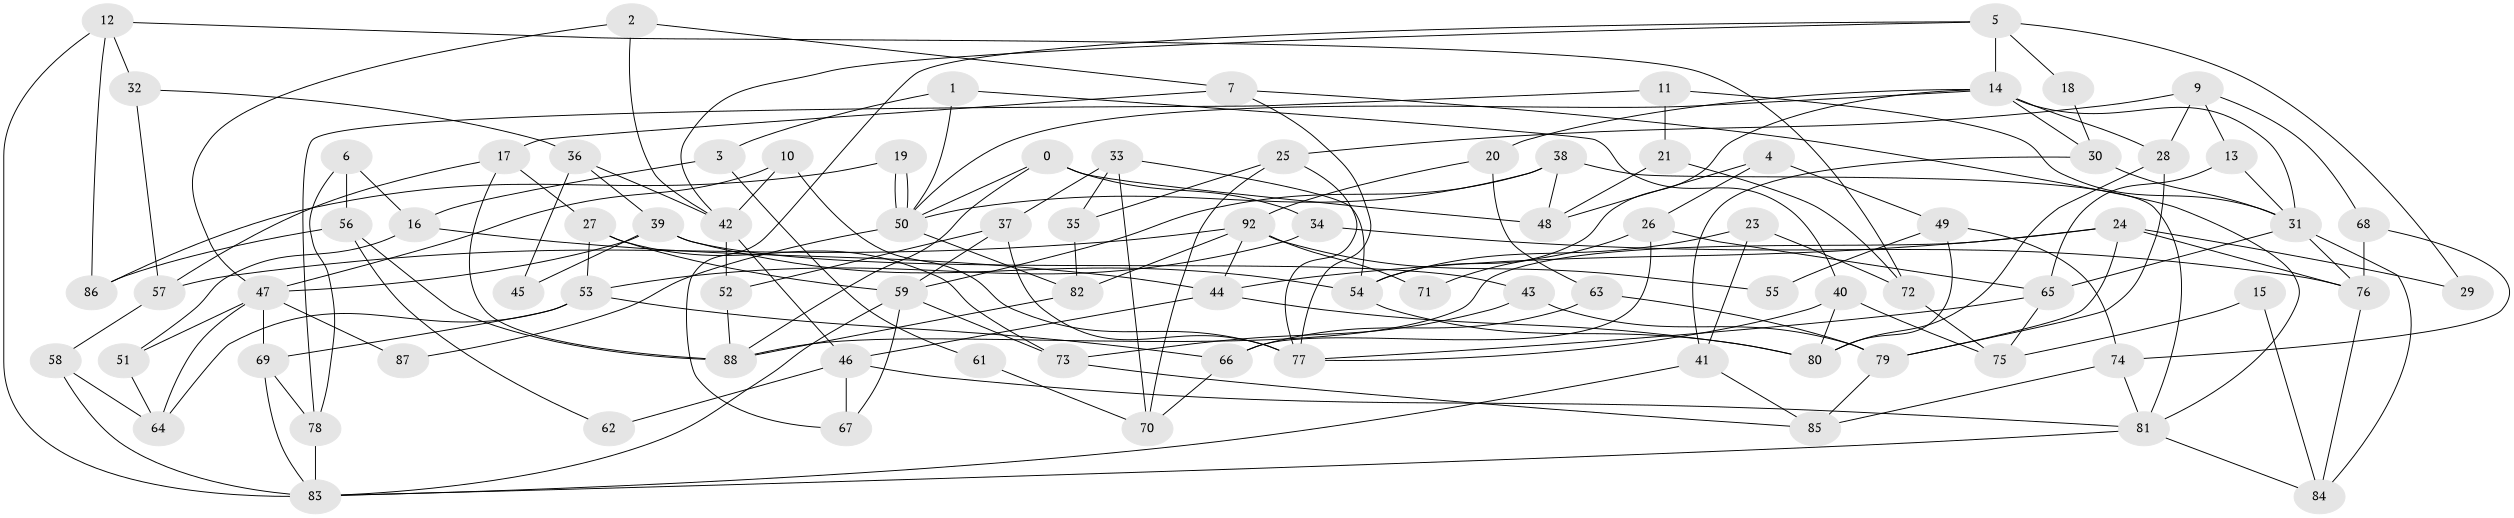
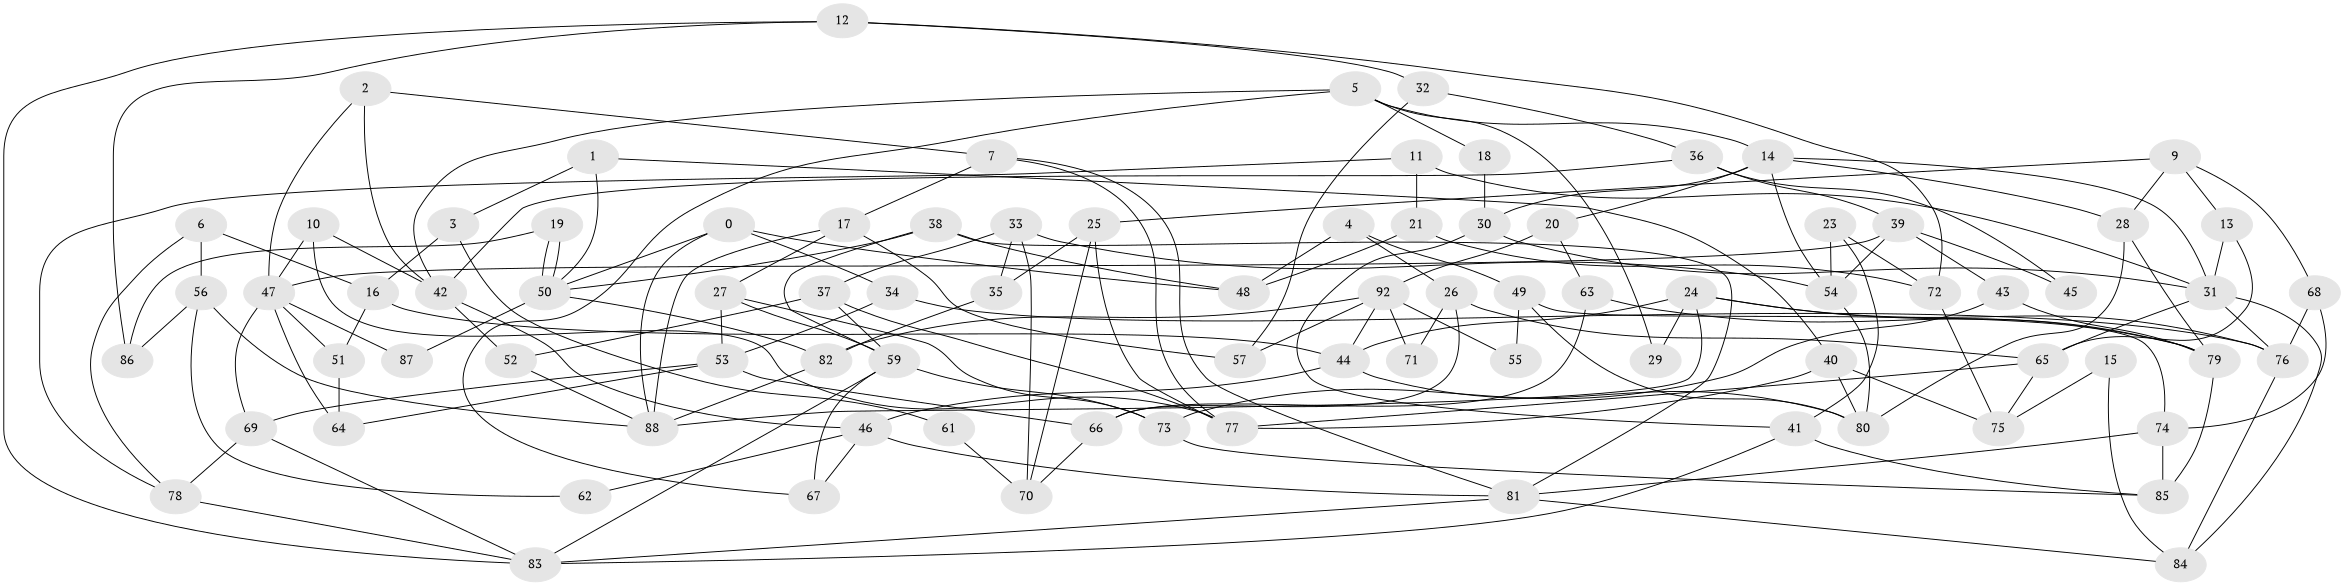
(1403, 106) -> none
(56, 361) -> none
